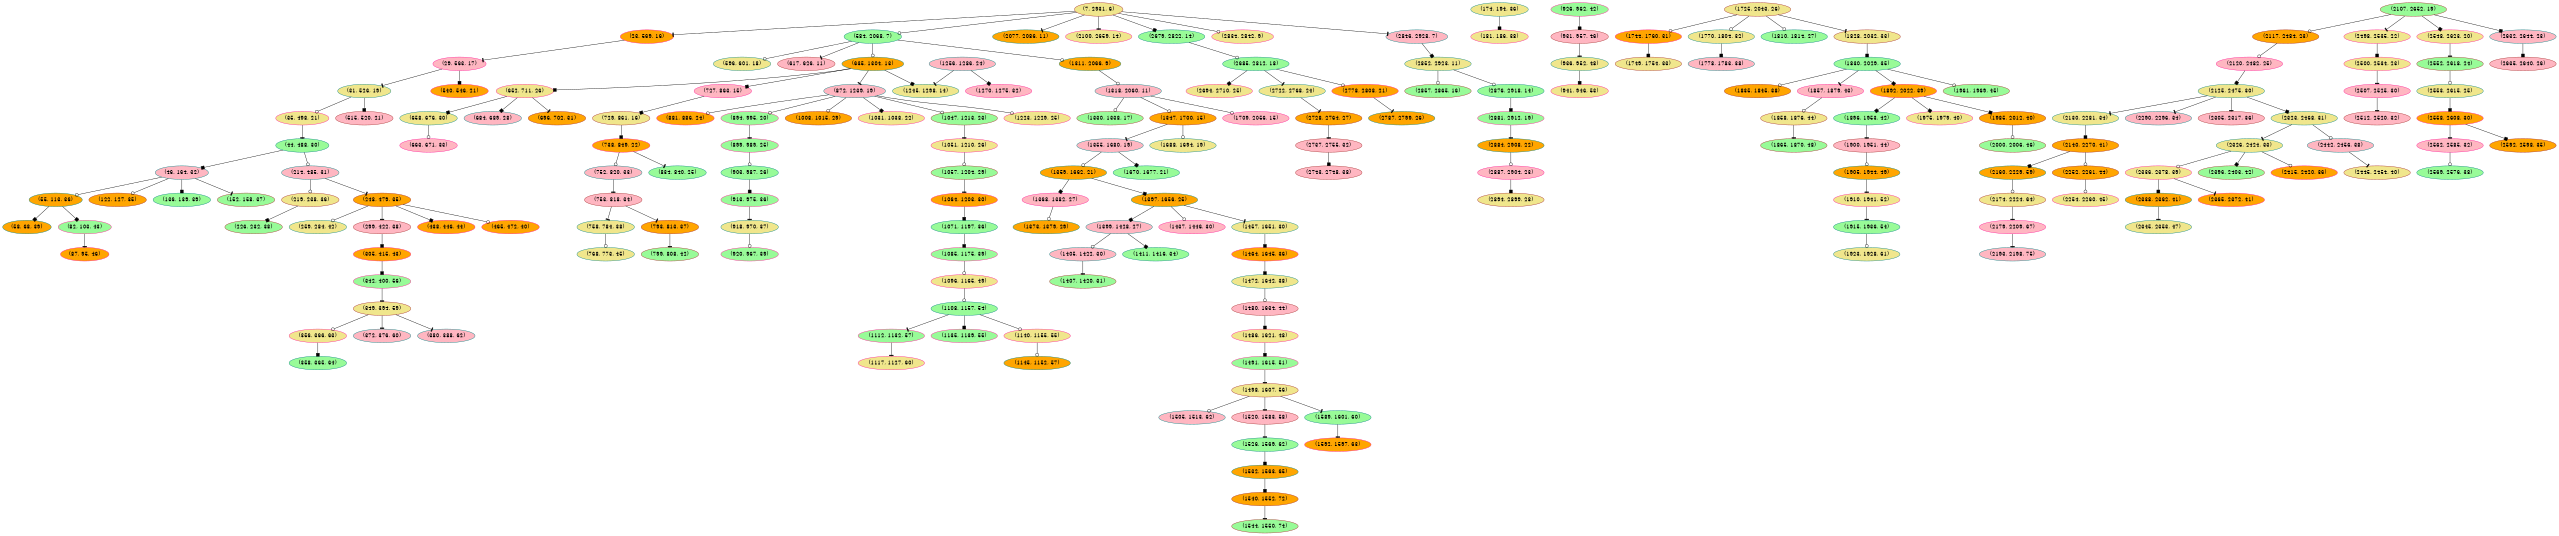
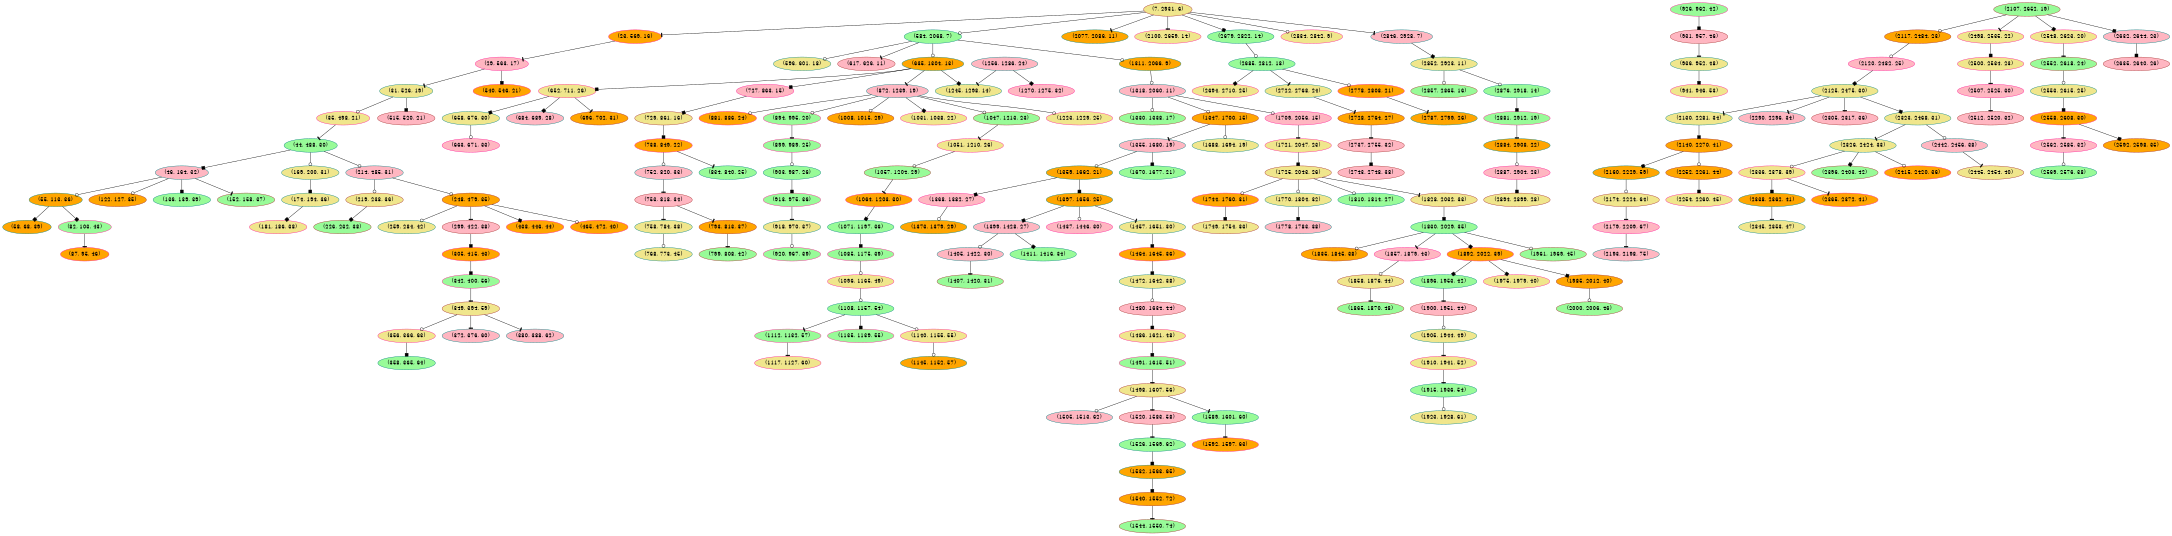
none -> (1298, 145)
none -> (310, 173)
(1867, 173) -> (1444, 336)
(2085, 185) -> (1699, 184)
(345, 186) -> (421, 186)
